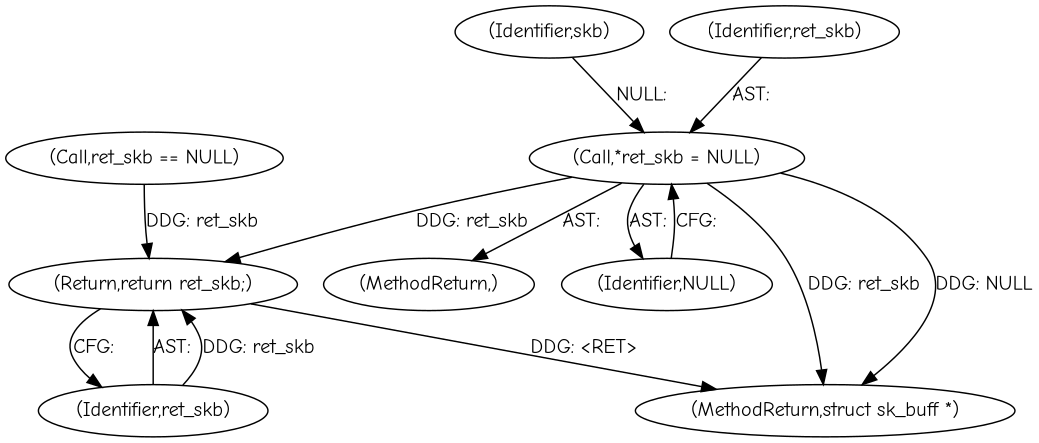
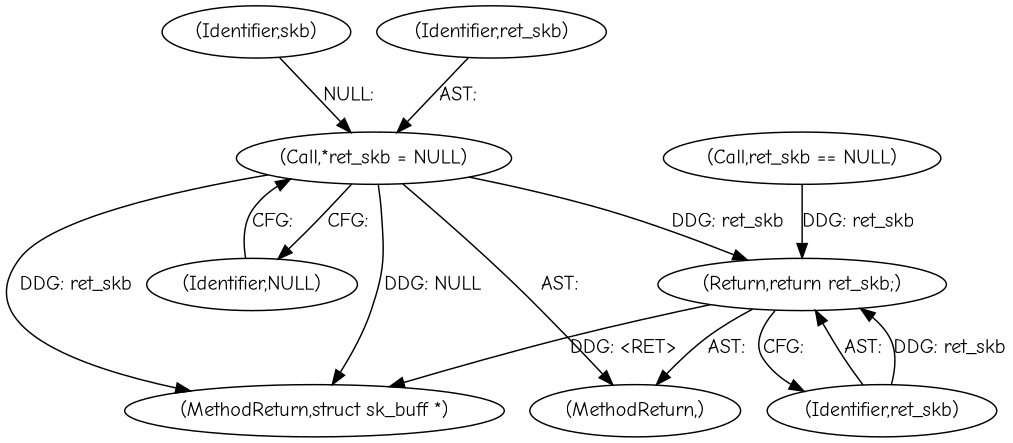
(652, 221) -> (351, 221)
none -> (707, 338)
